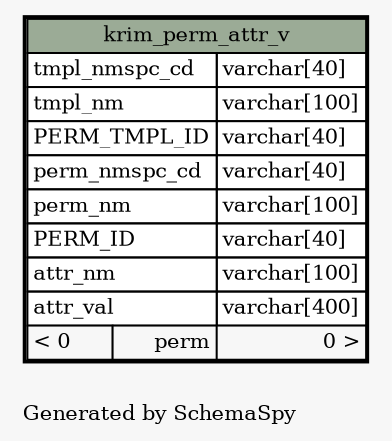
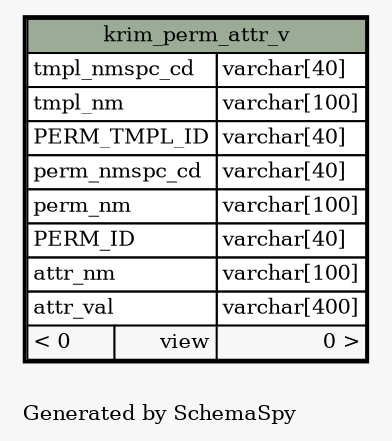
(183, 342) -> (186, 342)
